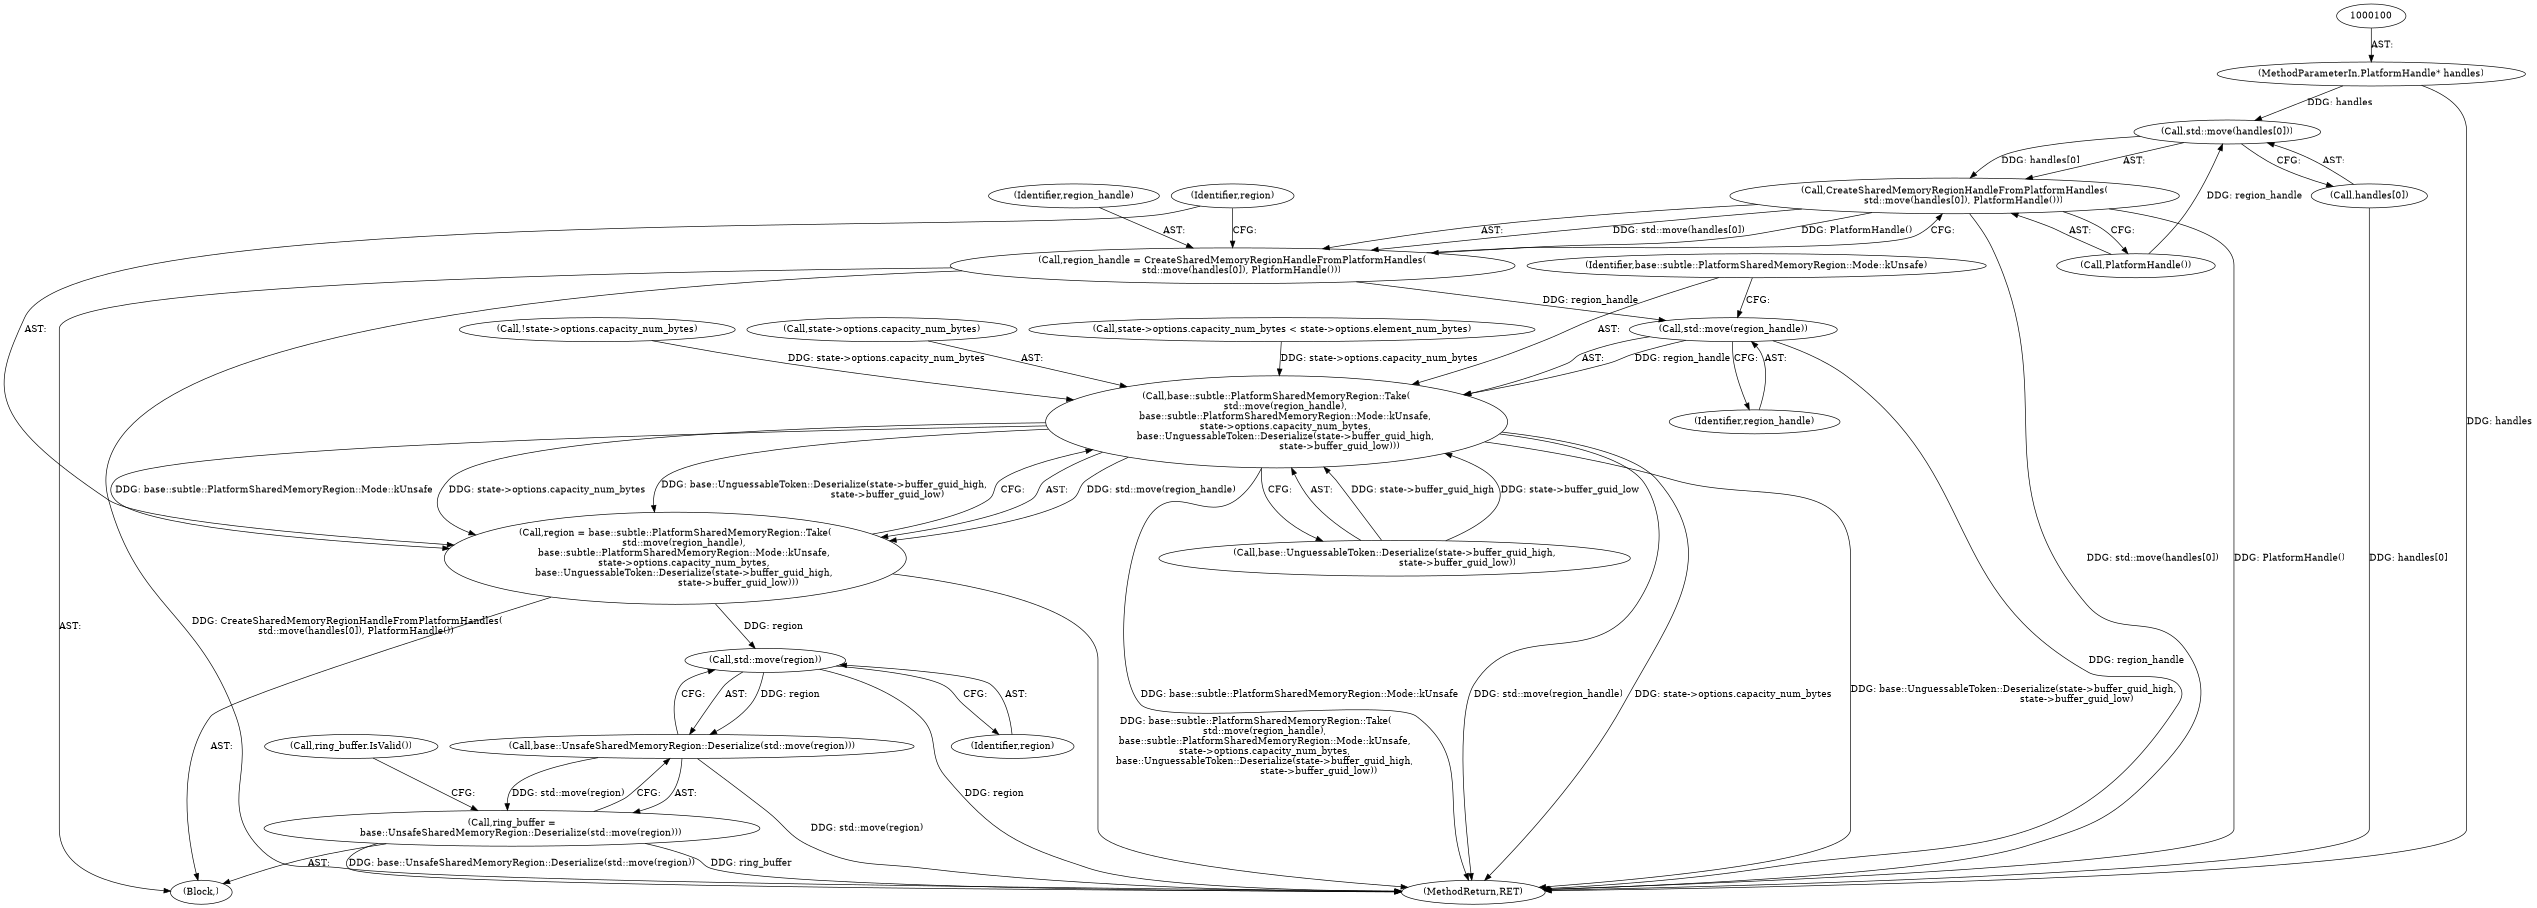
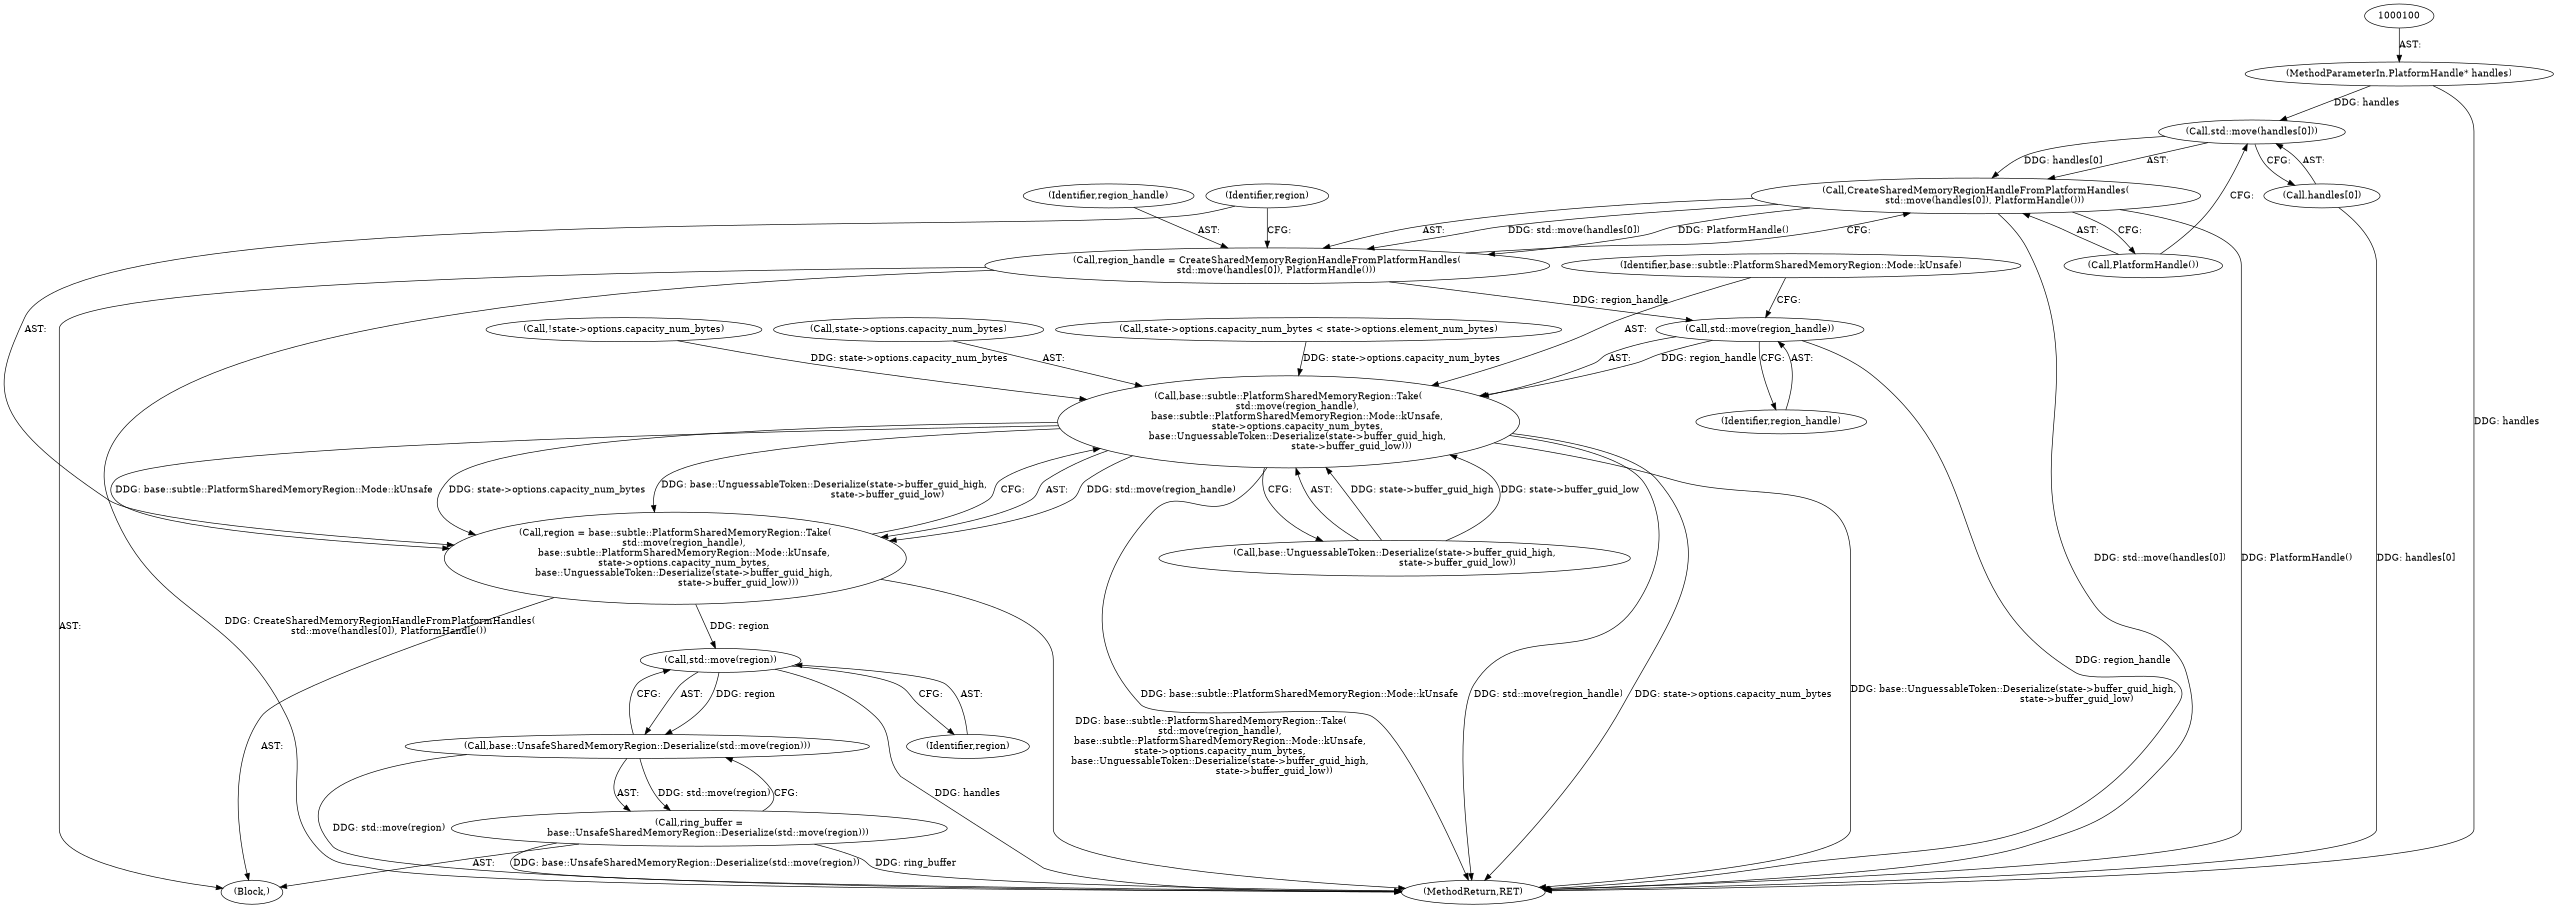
(2255, 196) -> (2244, 196)
(351, 746) -> none
(994, 793) -> (968, 793)
